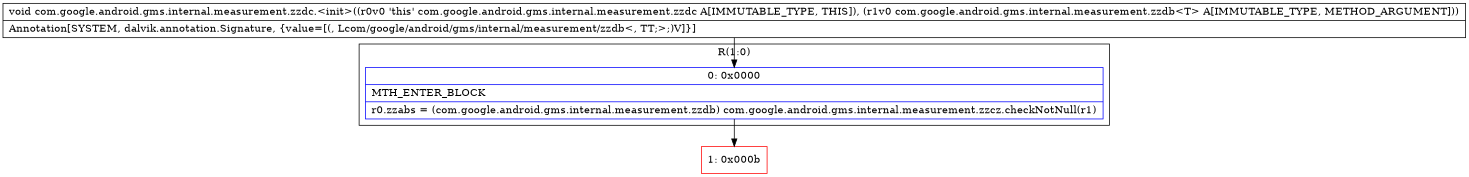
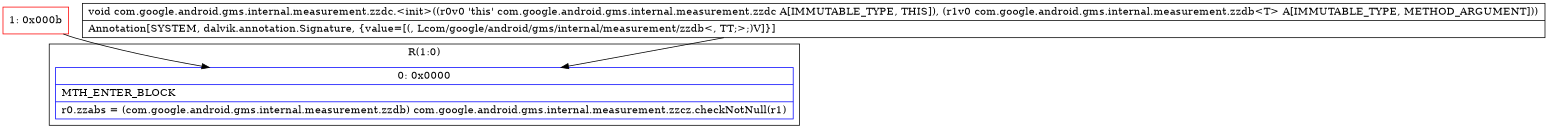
(734, 130) -> (132, 52)
